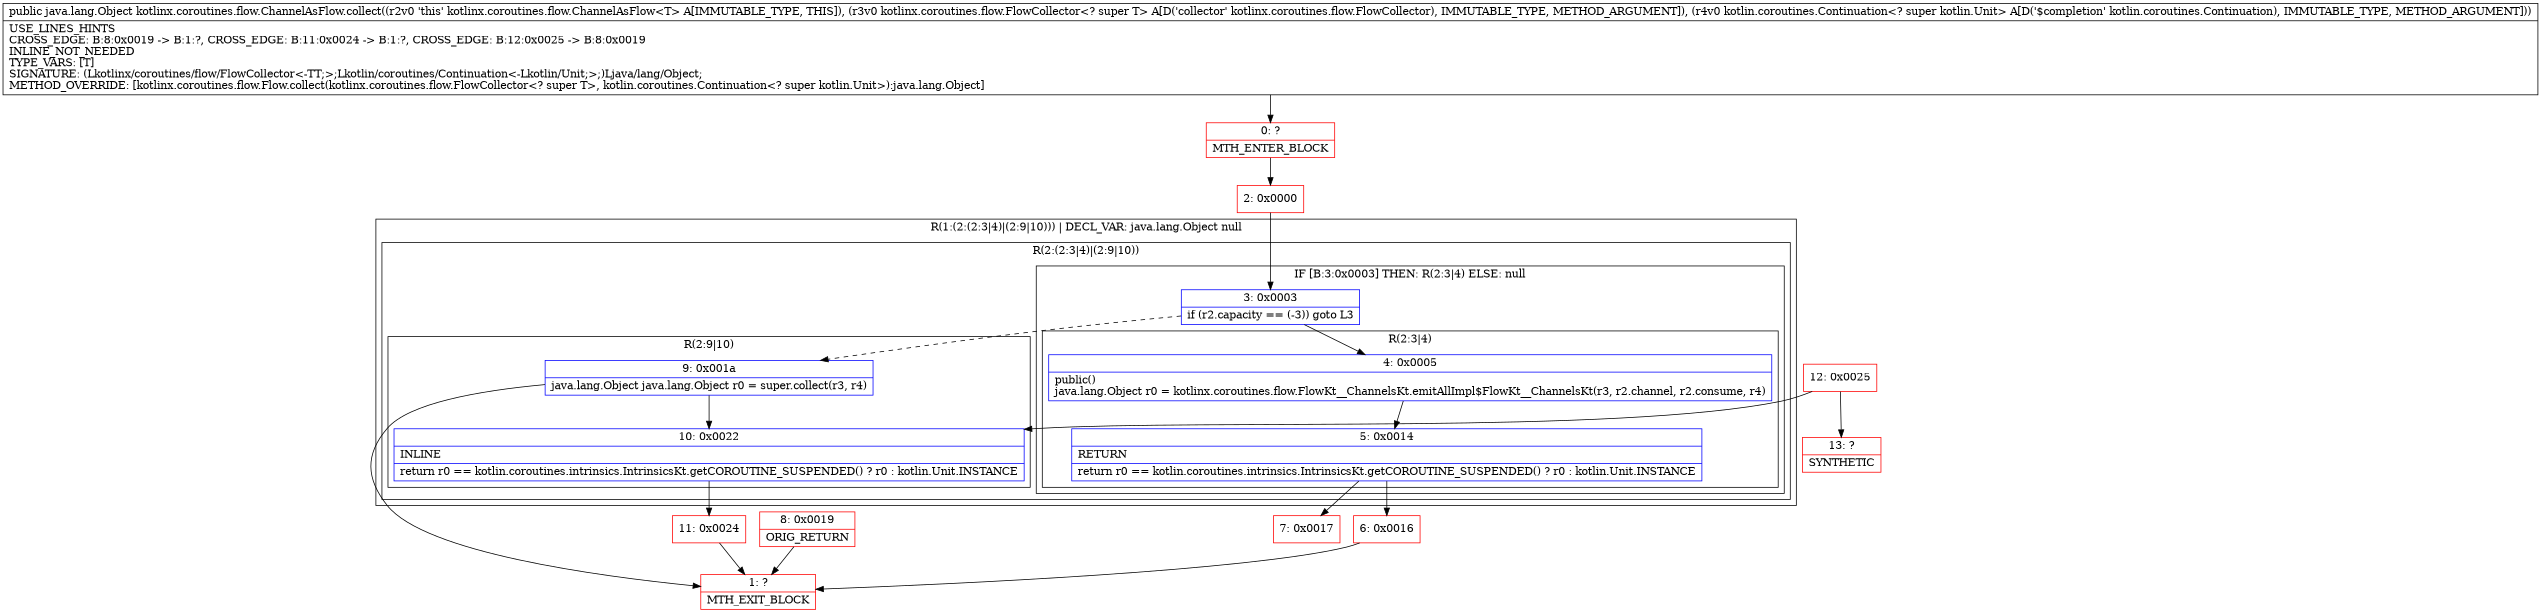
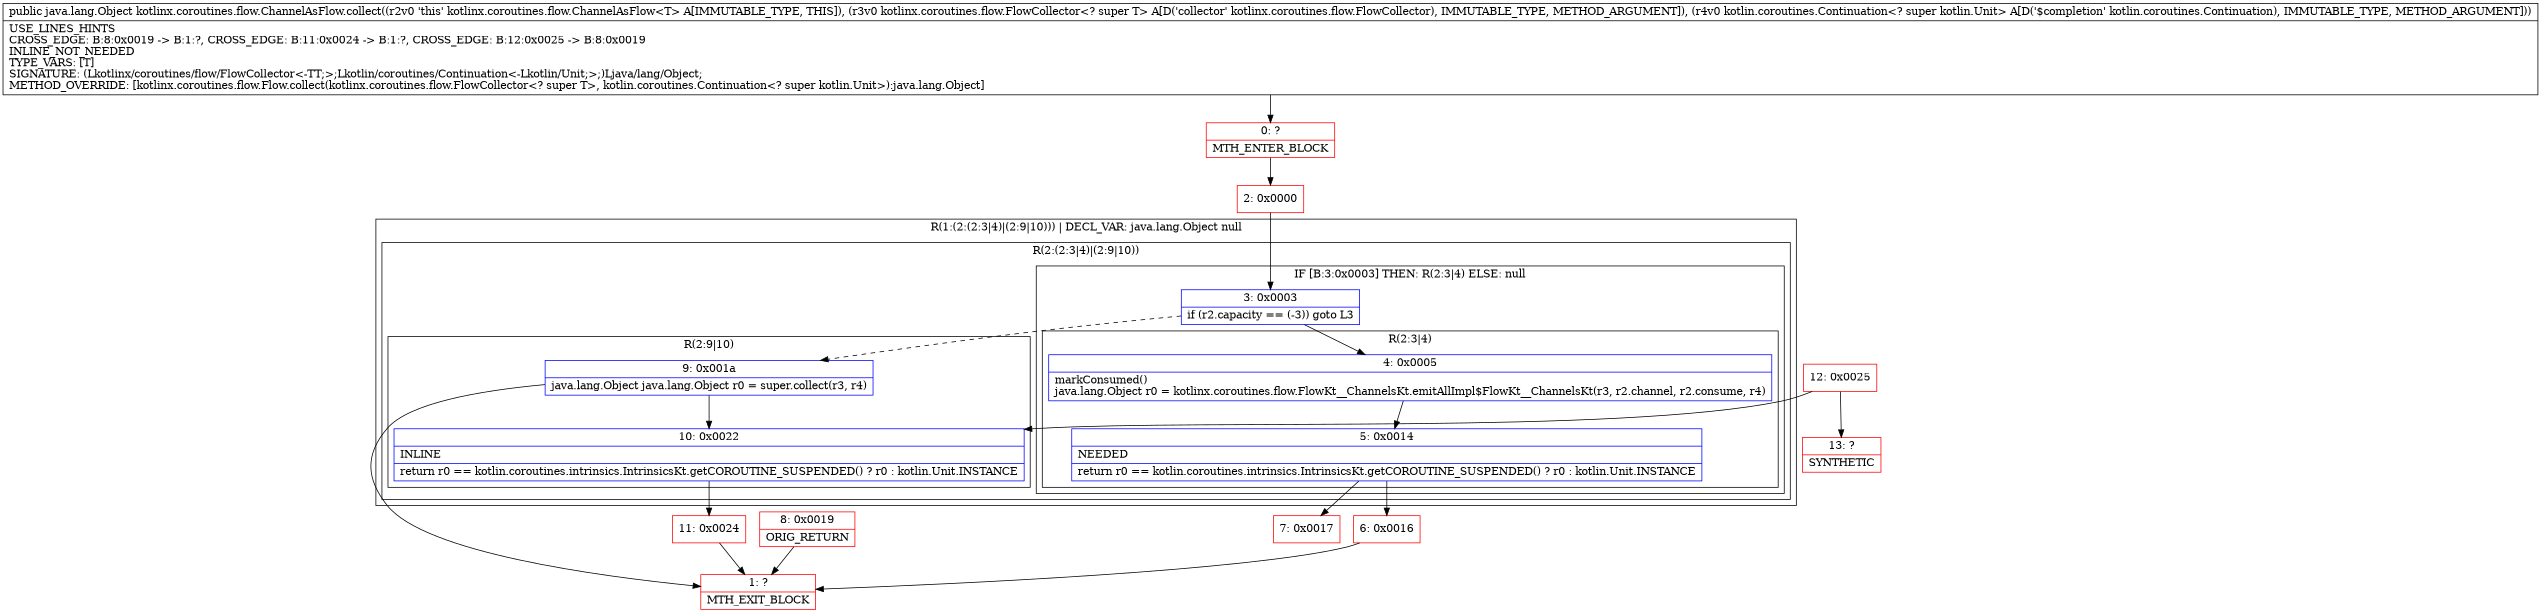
(1076, 380) -> (1101, 380)
(1102, 454) -> (1103, 454)
